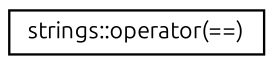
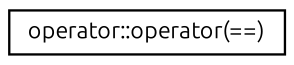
(137, 32) -> (147, 32)
